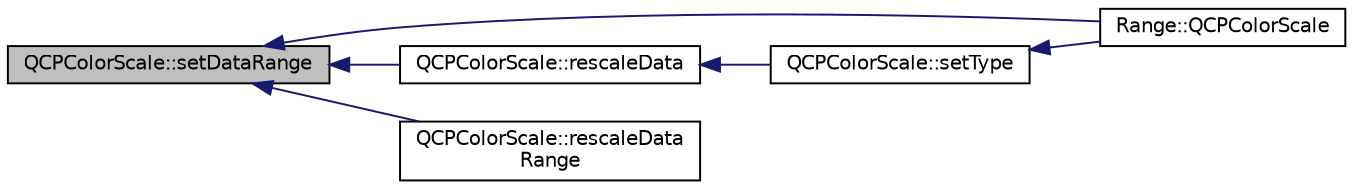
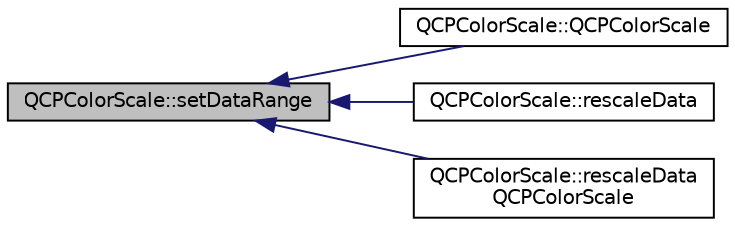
(1223, 27) -> (564, 27)
(900, 65) -> none
(550, 151) -> (564, 188)
